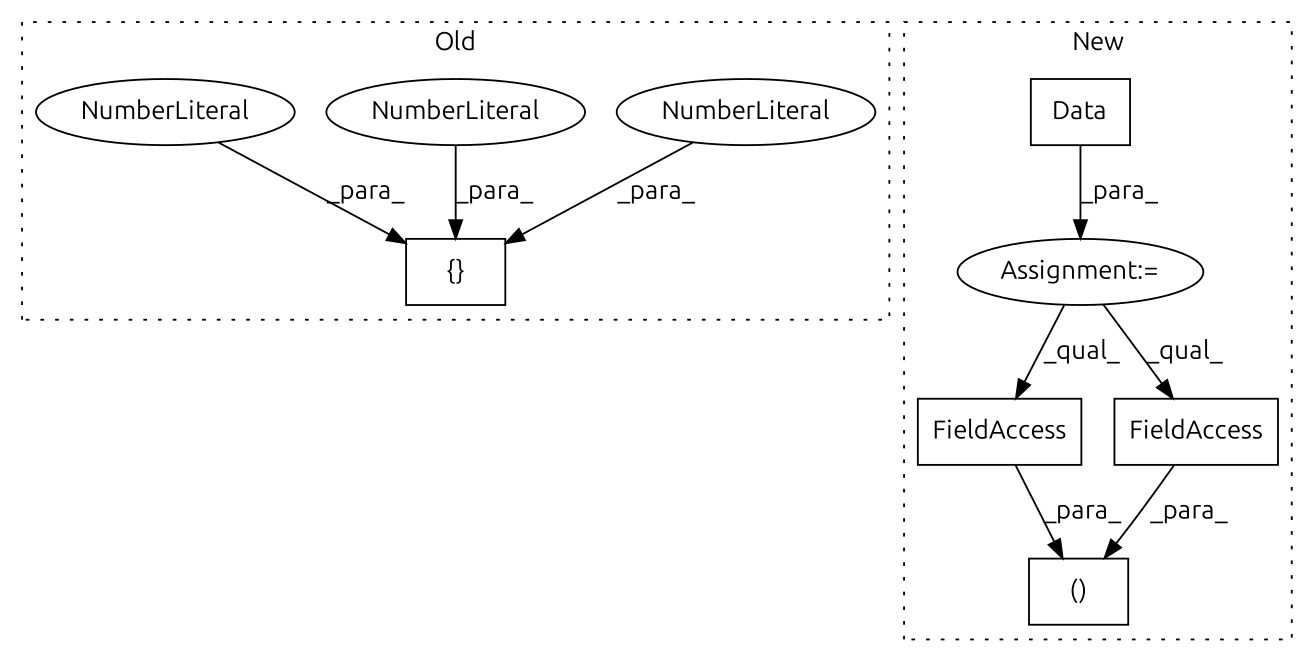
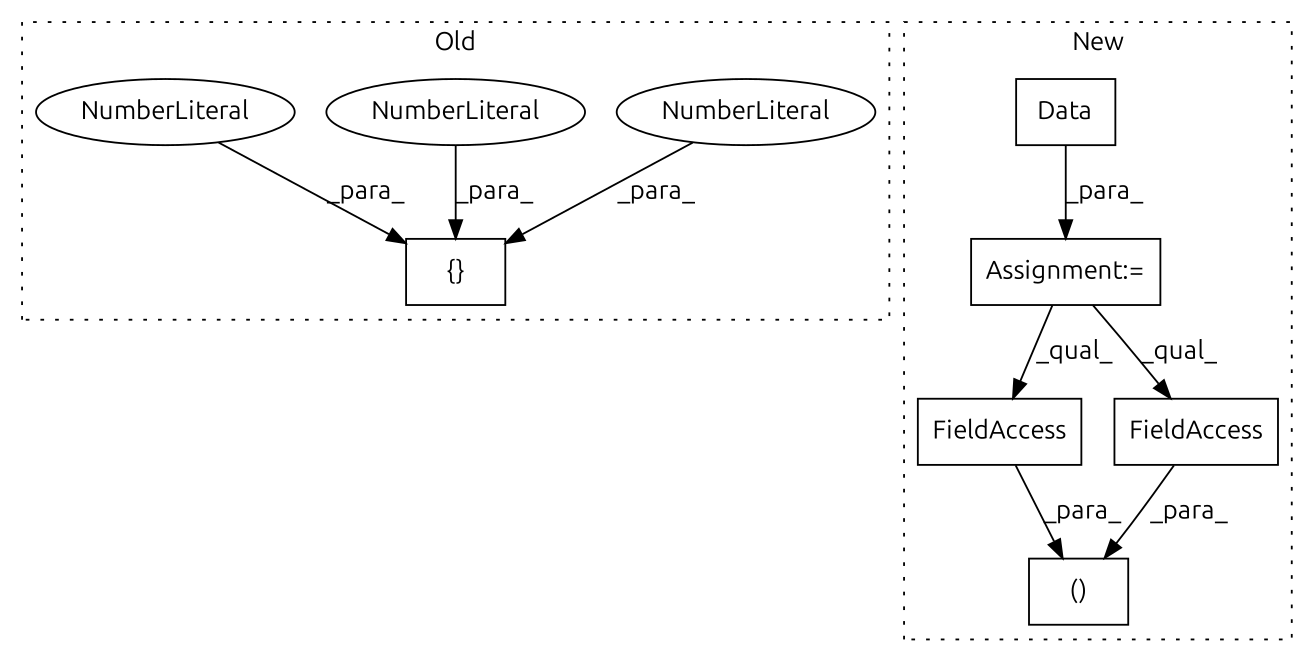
(1080, 272) -> (1066, 272)
